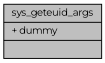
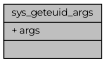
(35, 31) -> (26, 31)
